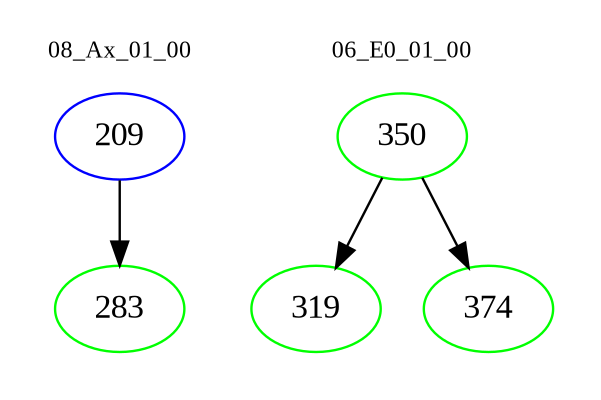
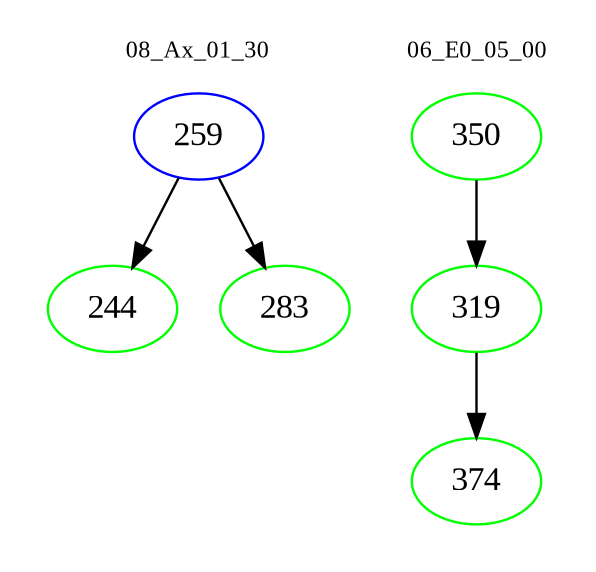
(121, 51) -> (199, 51)
(402, 51) -> (478, 51)
(120, 136) -> (199, 136)
(440, 212) -> (476, 383)
none -> (113, 309)
